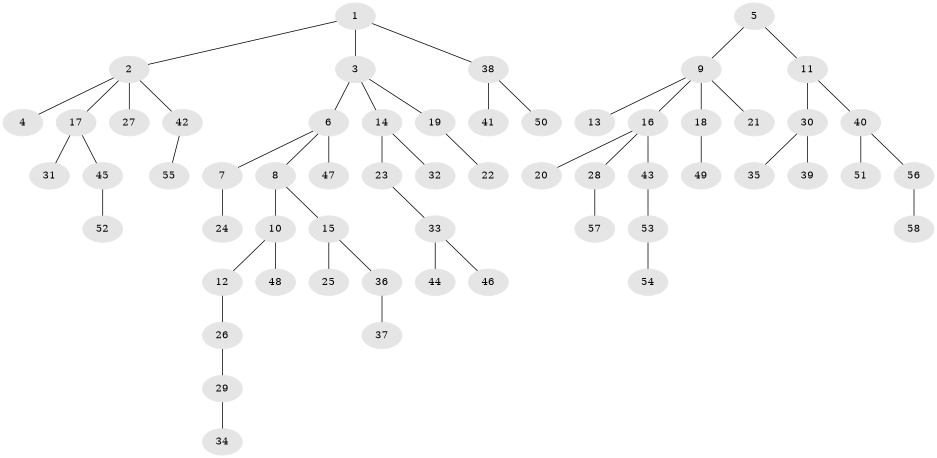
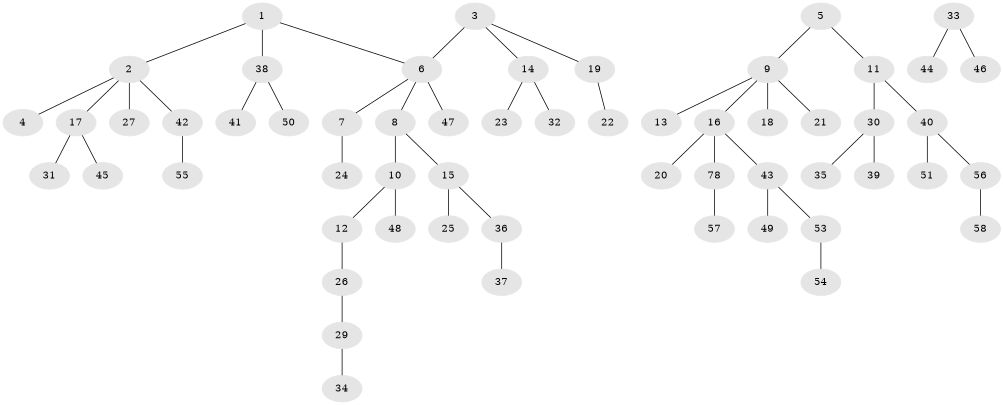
(355, 43) -> (342, 43)
(701, 149) -> (768, 203)
(595, 176) -> (715, 176)
(409, 202) -> none
(103, 229) -> none
